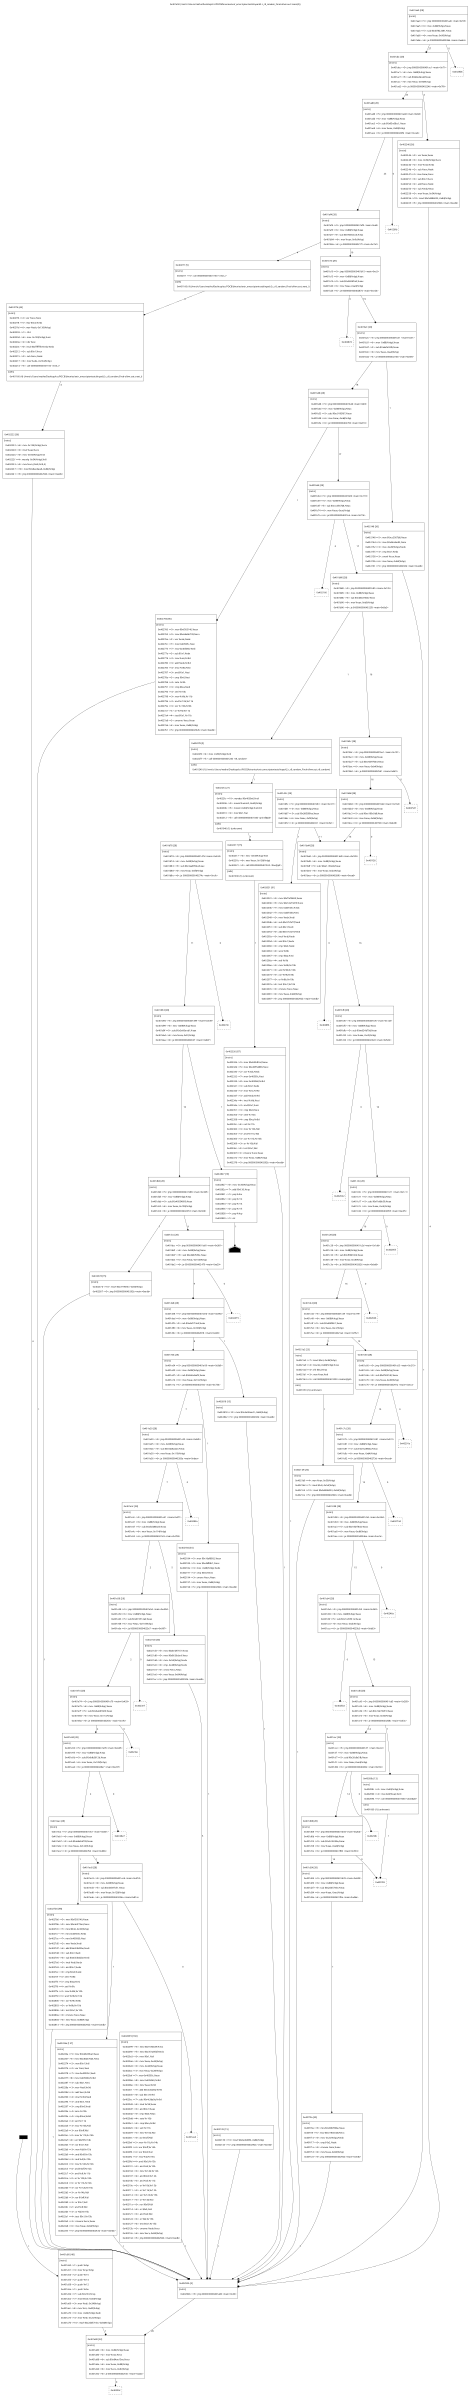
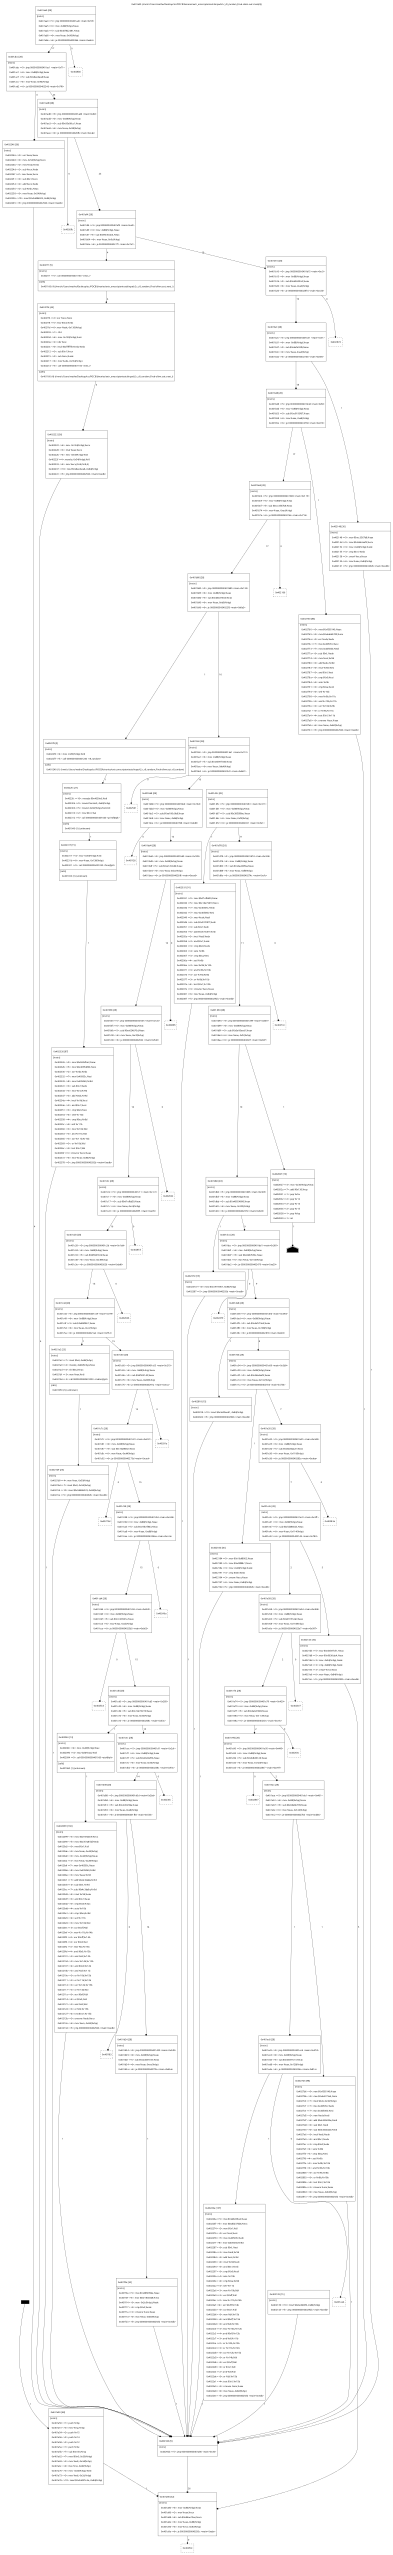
(317, 834) -> (239, 834)
(384, 1845) -> (86, 1797)
(201, 1980) -> (358, 2143)
